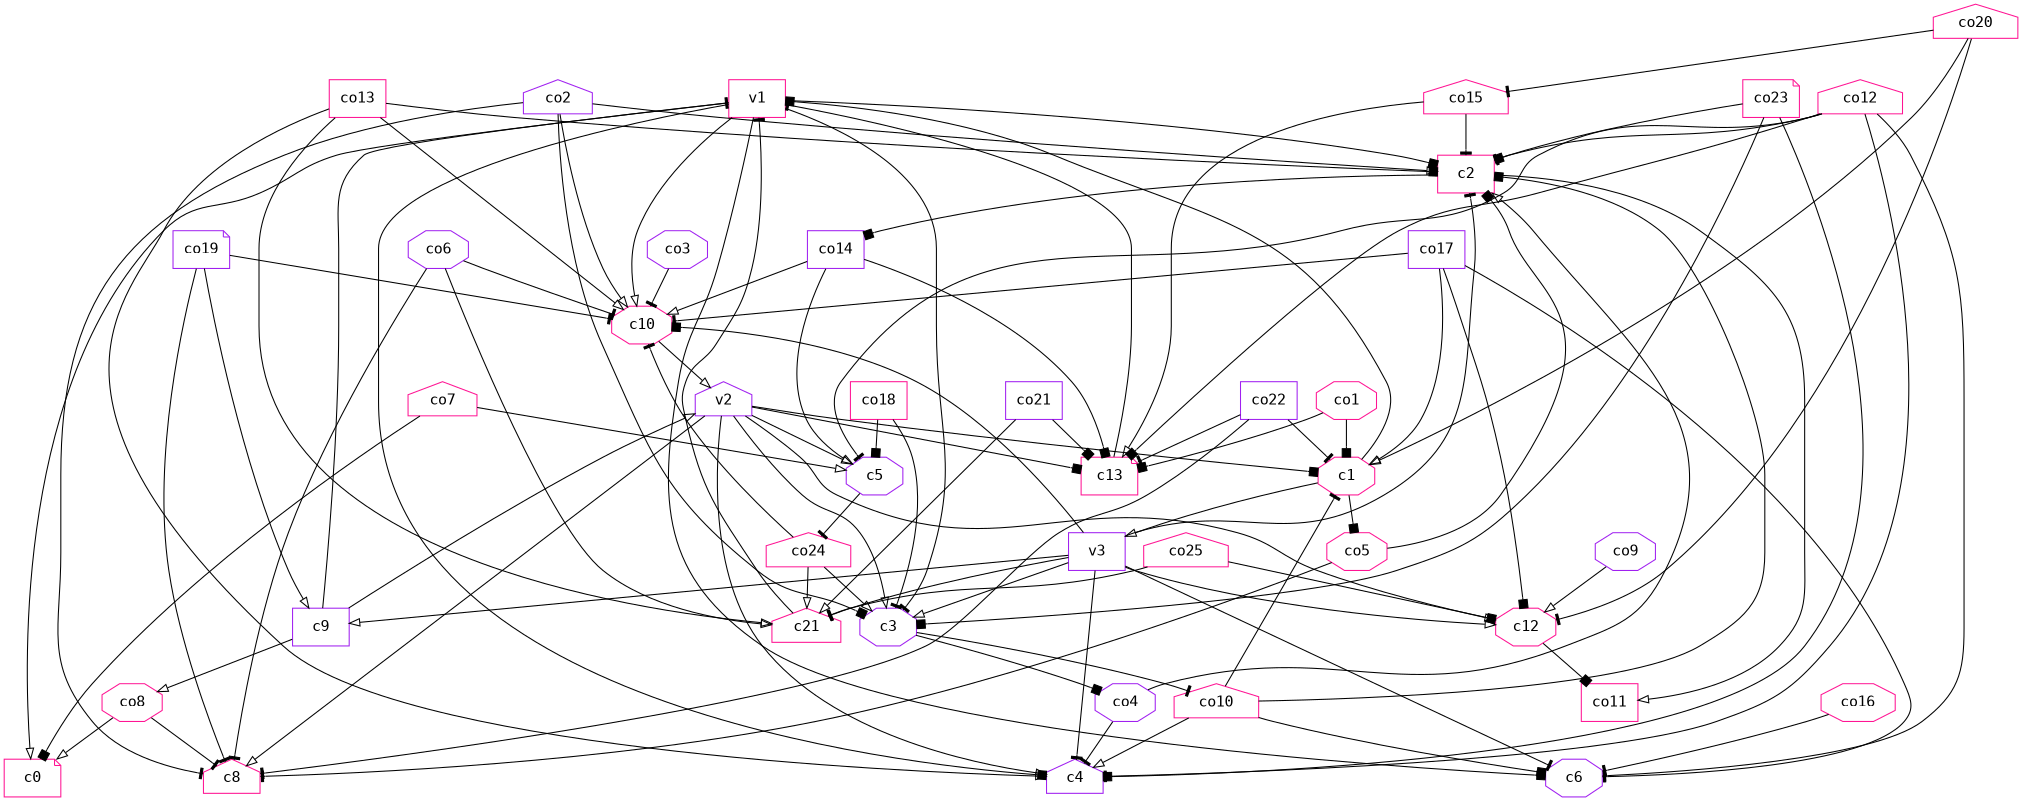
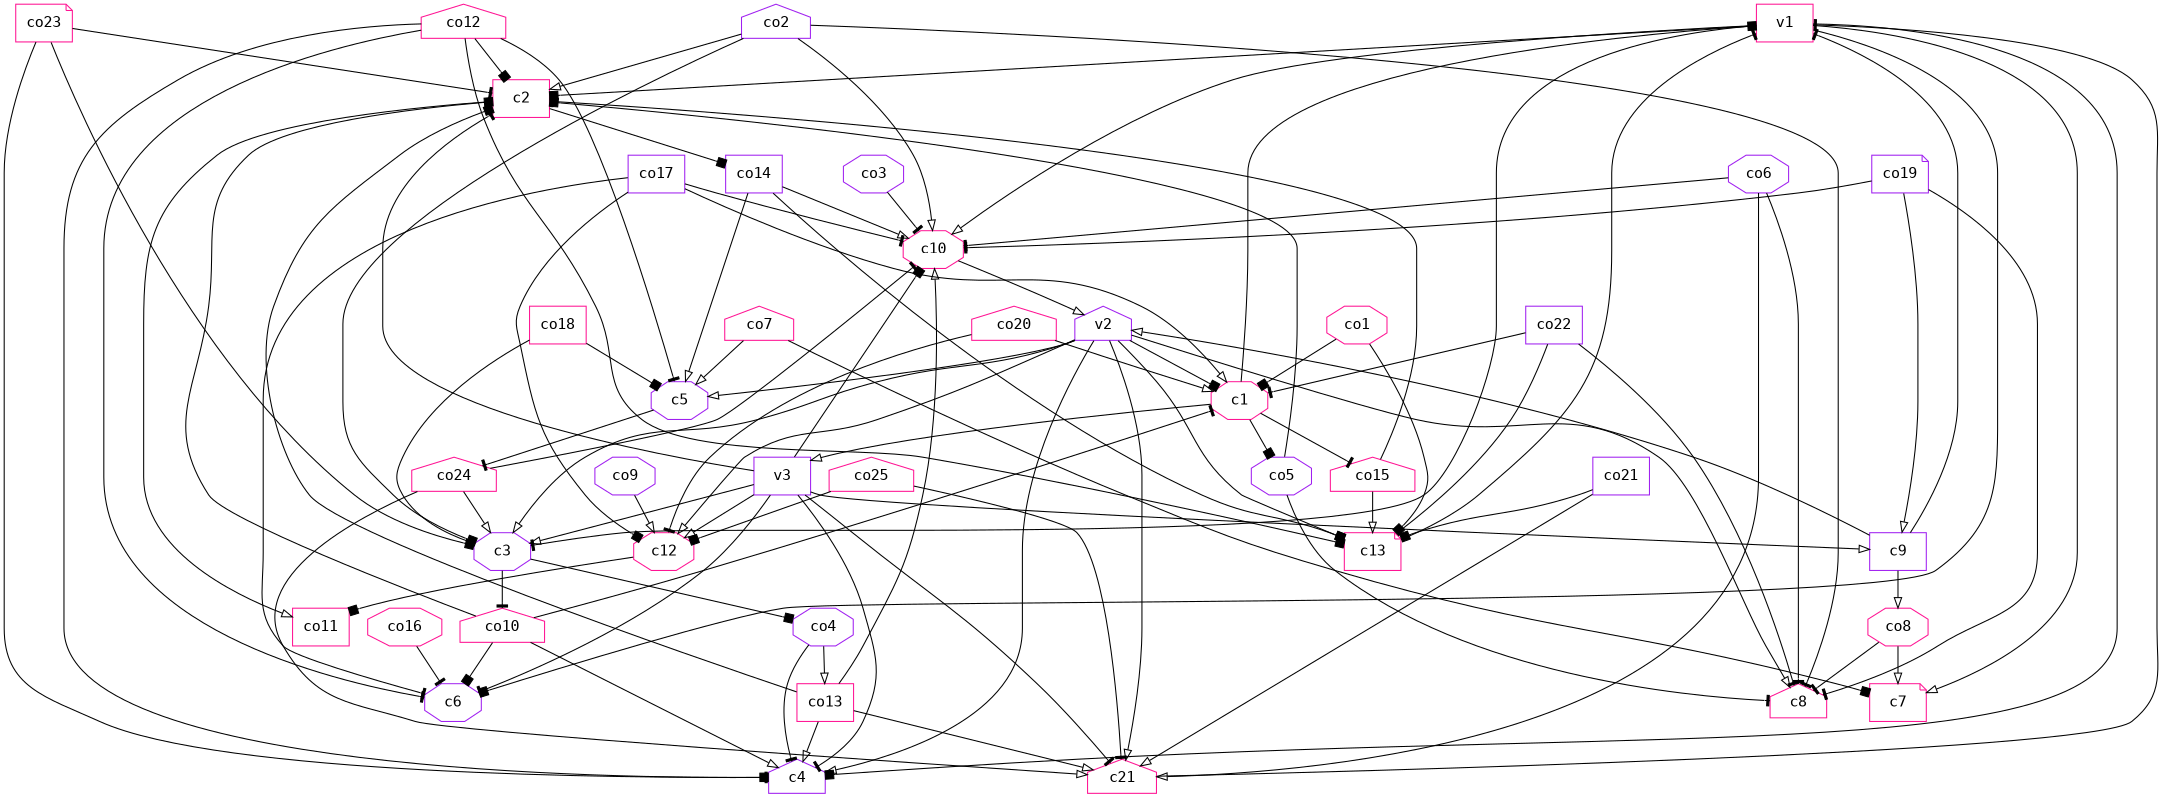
(1722, 61) -> (1304, 437)
none -> (1142, 543)
(1357, 552) -> (1281, 476)
(1631, 615) -> (824, 660)
(33, 778) -> (1898, 703)
